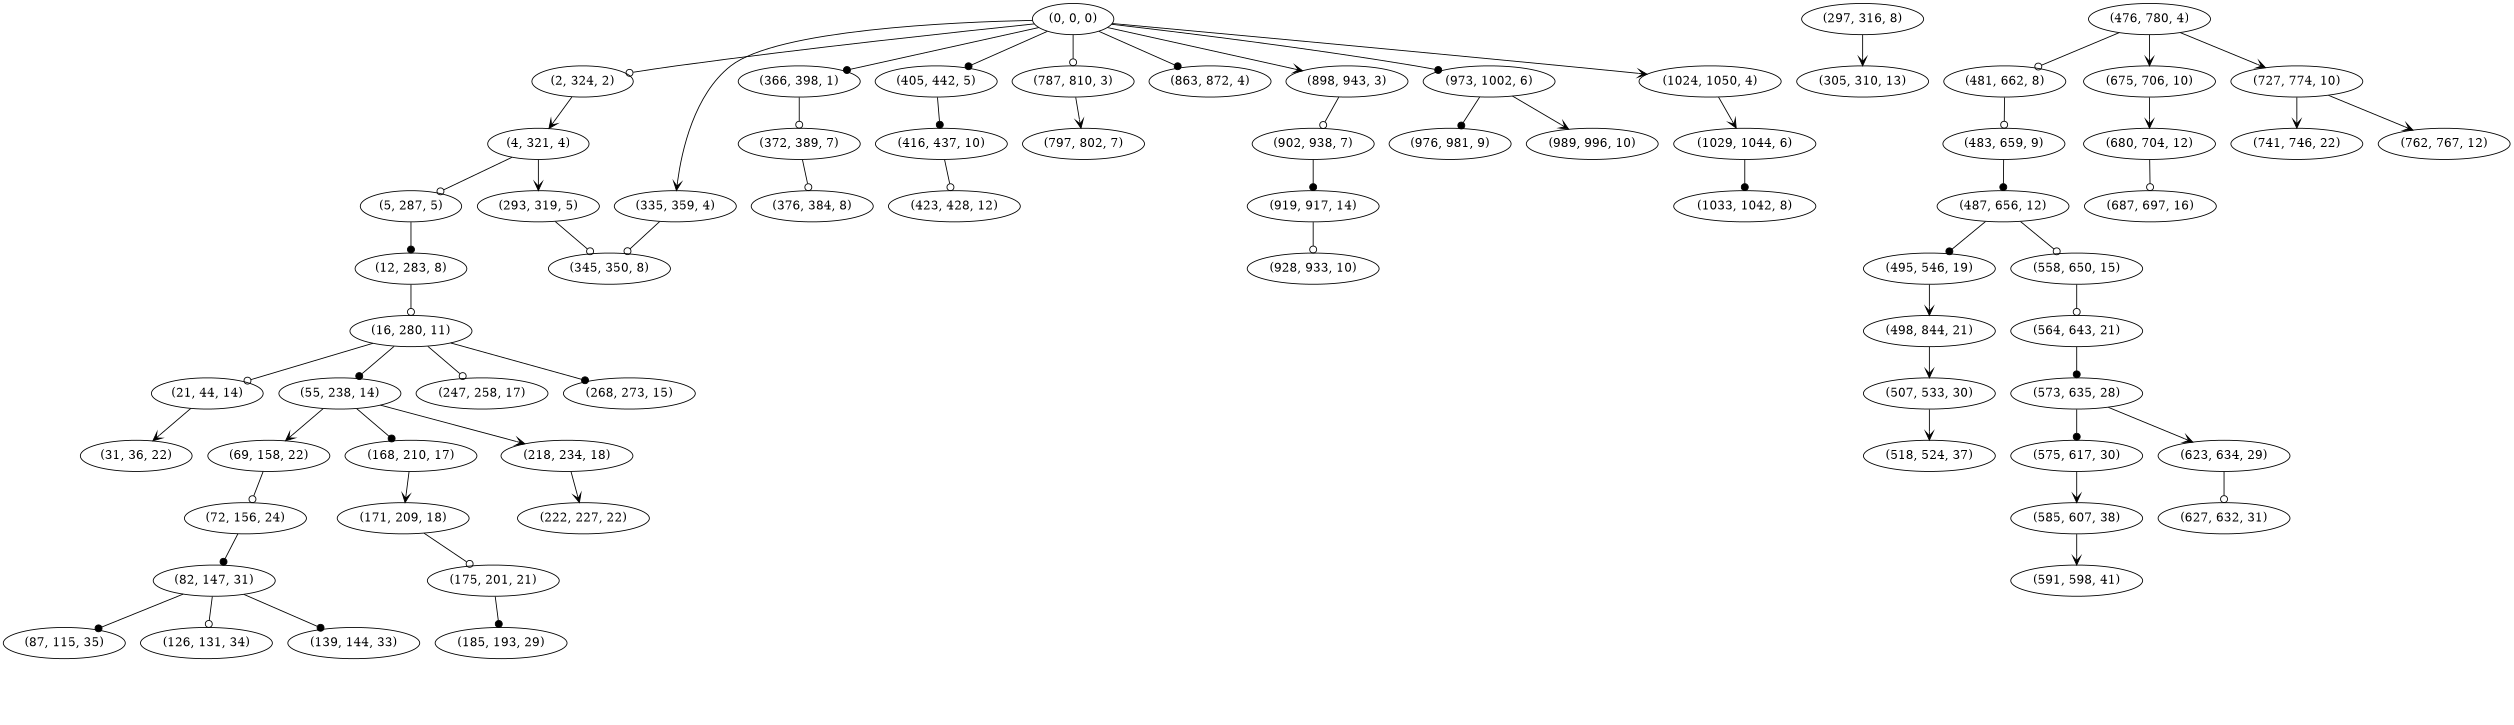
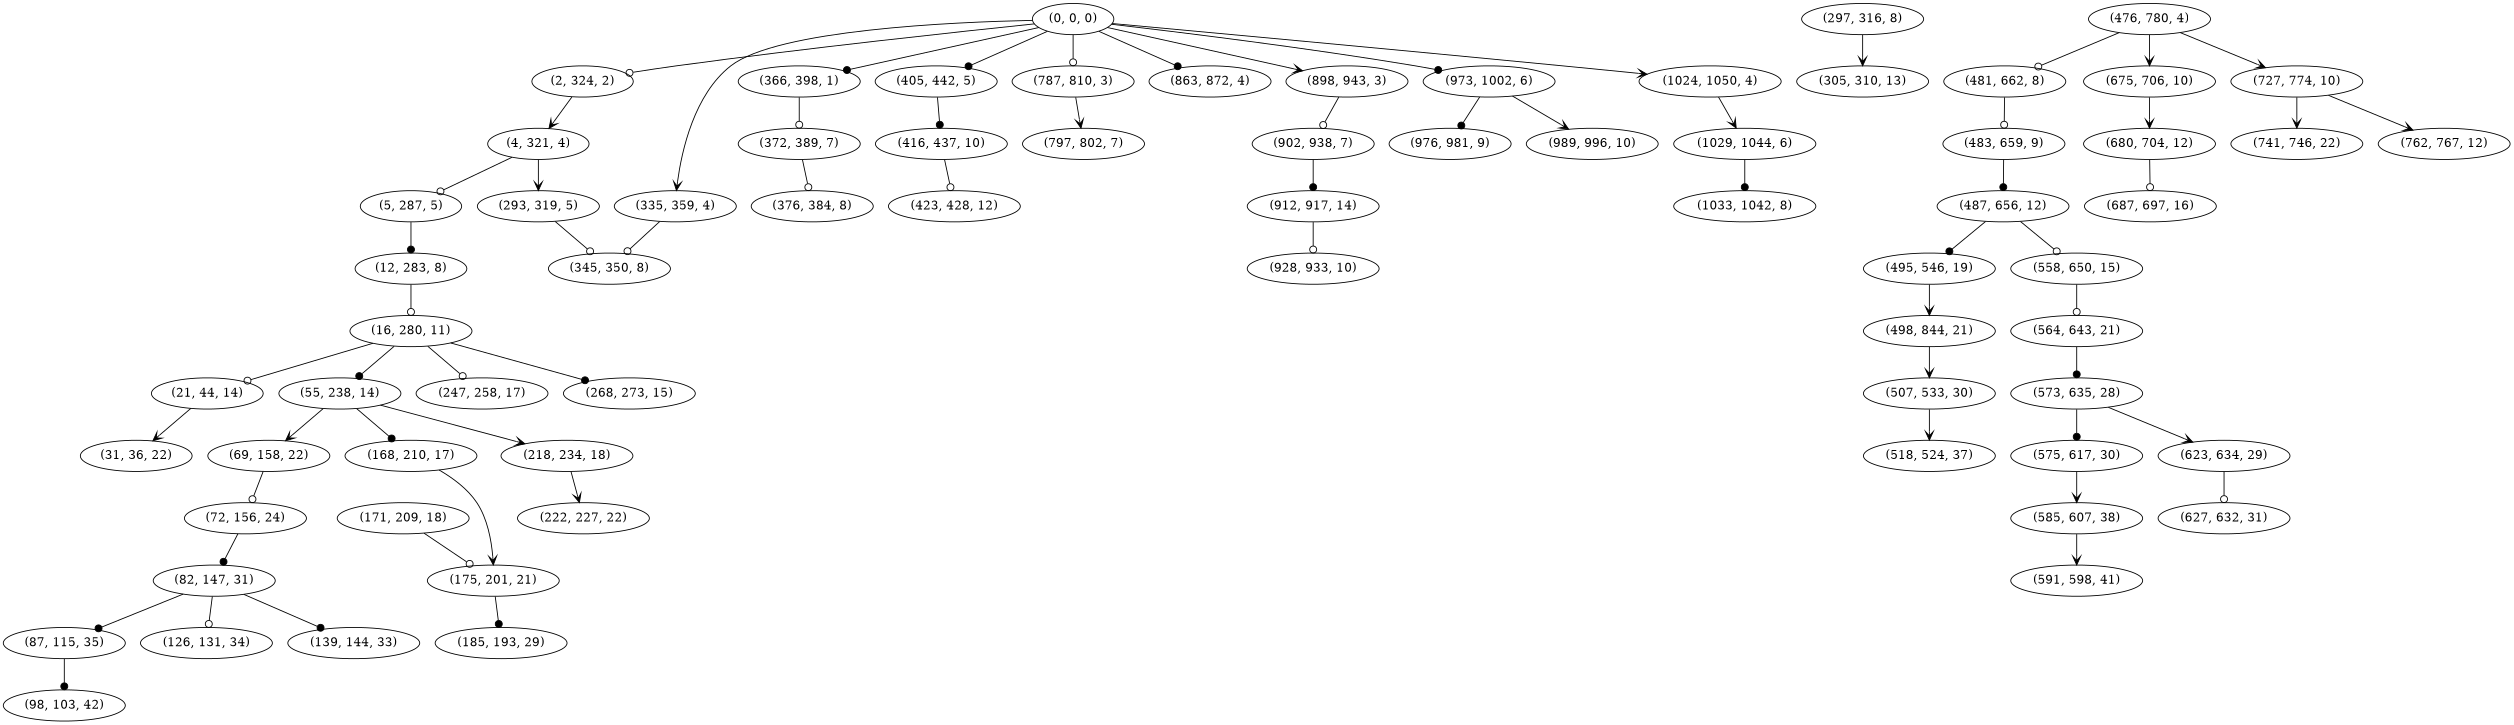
(1313, 206) -> (1313, 206)
(408, 483) -> (478, 505)
none -> (64, 705)
